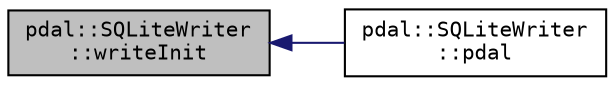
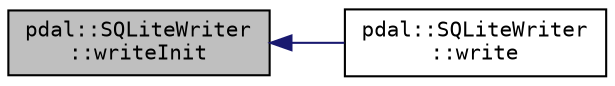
(476, 43) -> (476, 43)
